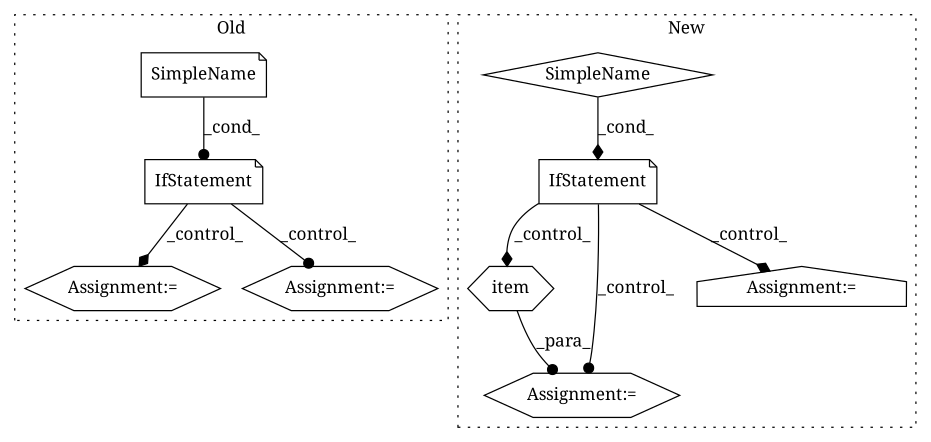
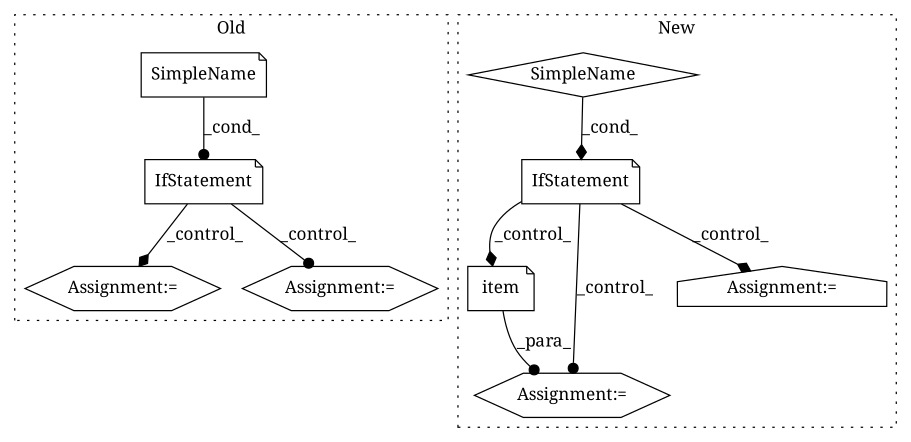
(511, 289) -> (501, 289)
